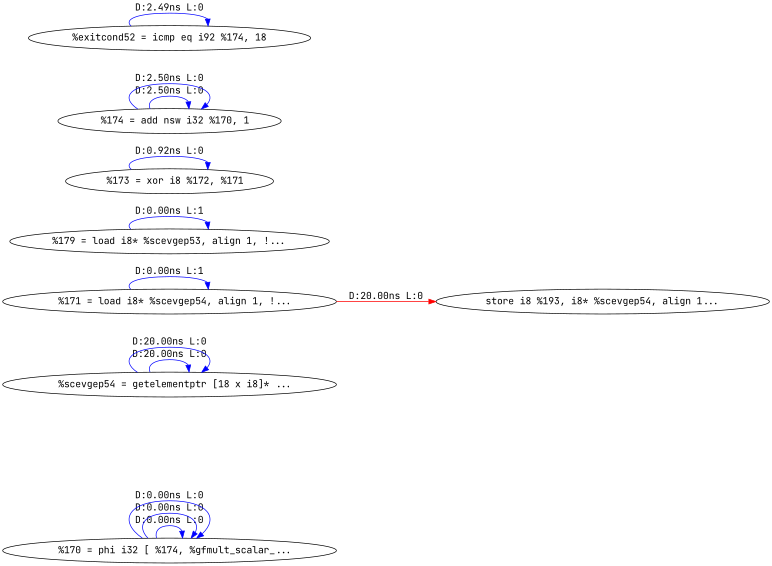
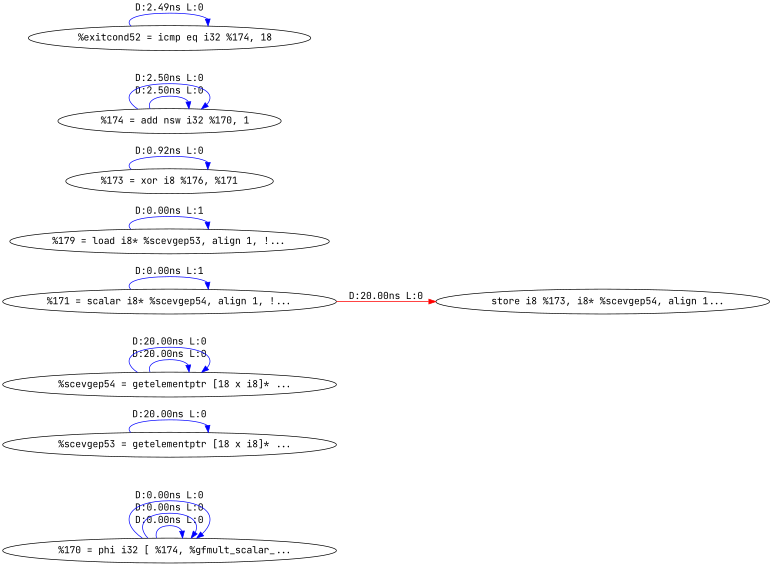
(170, 38) -> (170, 38)
(170, 181) -> (170, 181)
(170, 302) -> (170, 302)
(603, 302) -> (603, 302)
none -> (170, 445)
